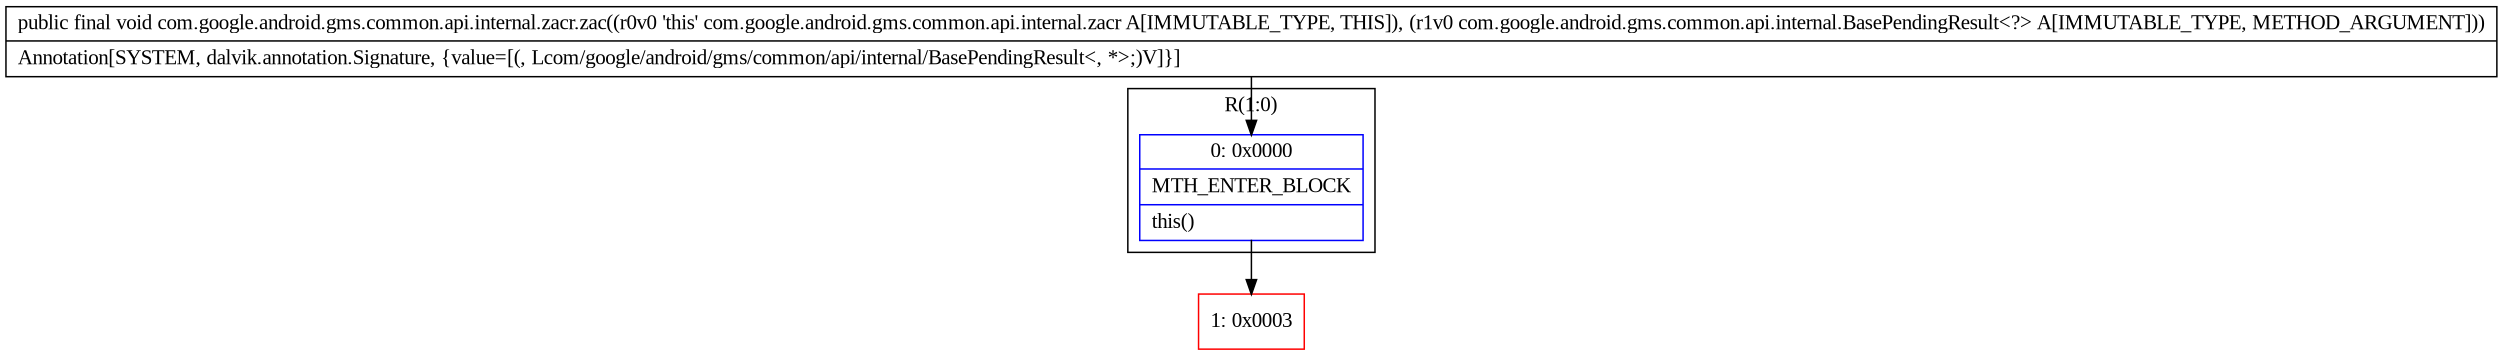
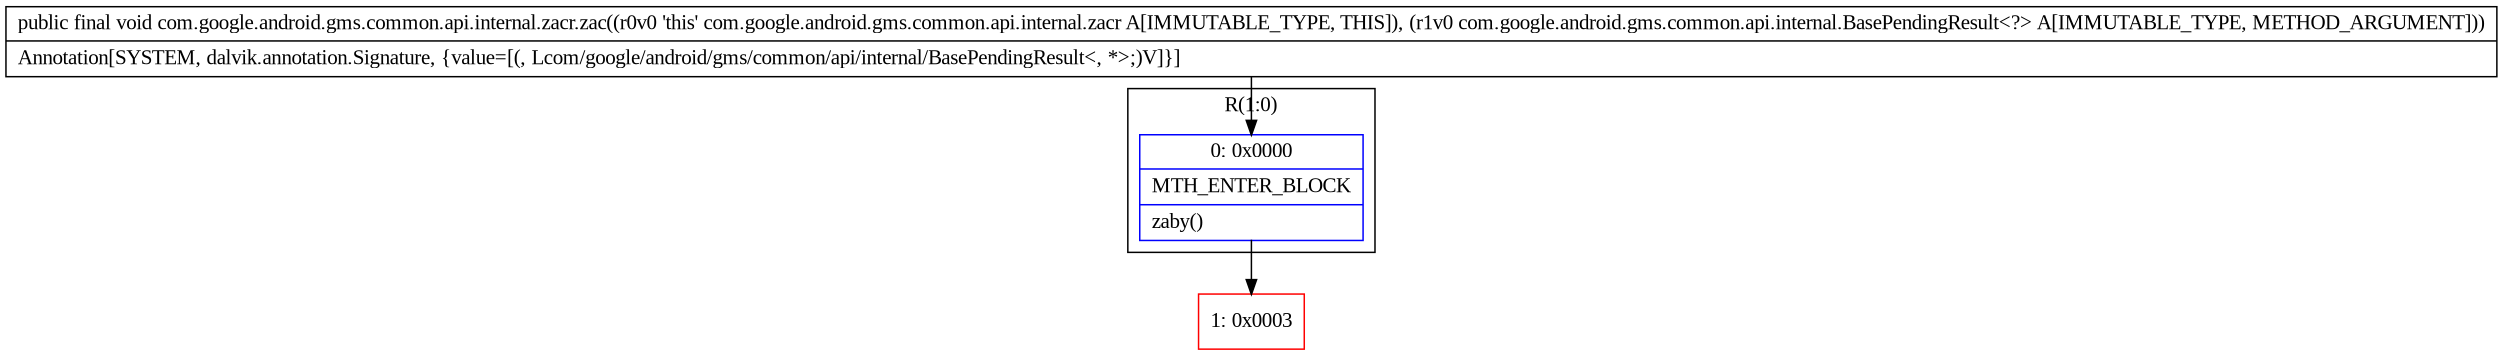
(1173, 222) -> (1178, 222)
